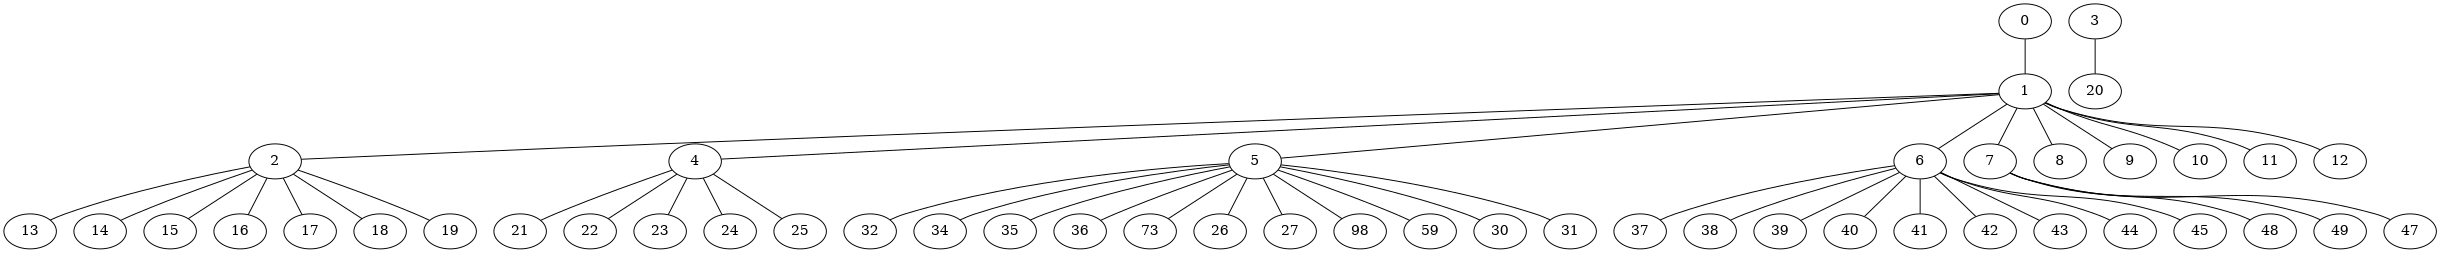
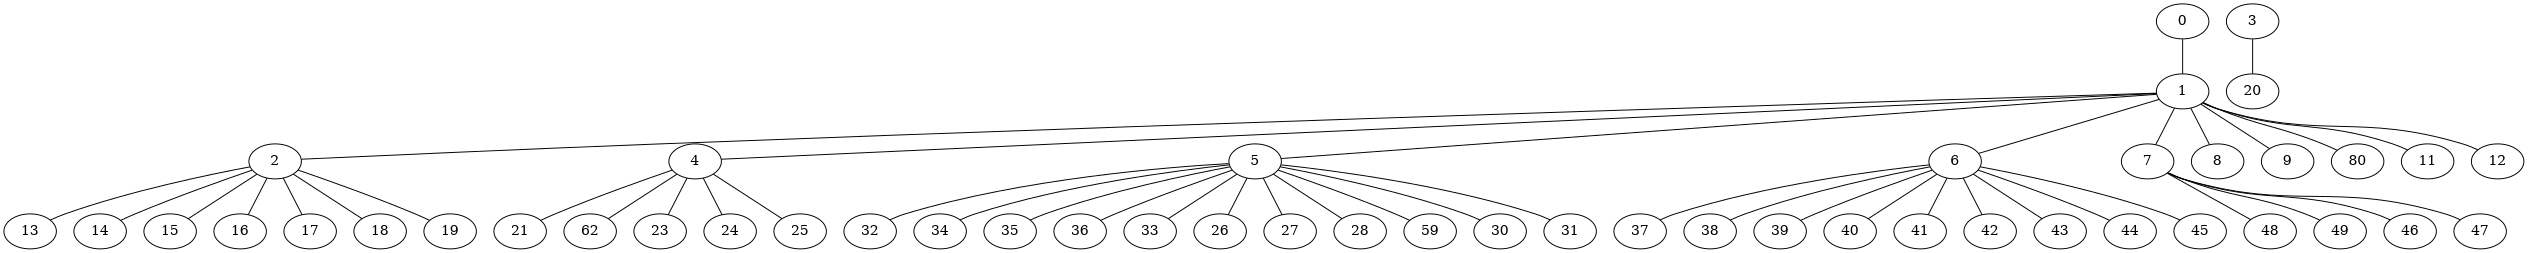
(2200, 161) -> (2358, 161)
(590, 231) -> (590, 231)
(1150, 231) -> (1150, 231)
(1360, 231) -> (1360, 231)
none -> (2410, 231)
